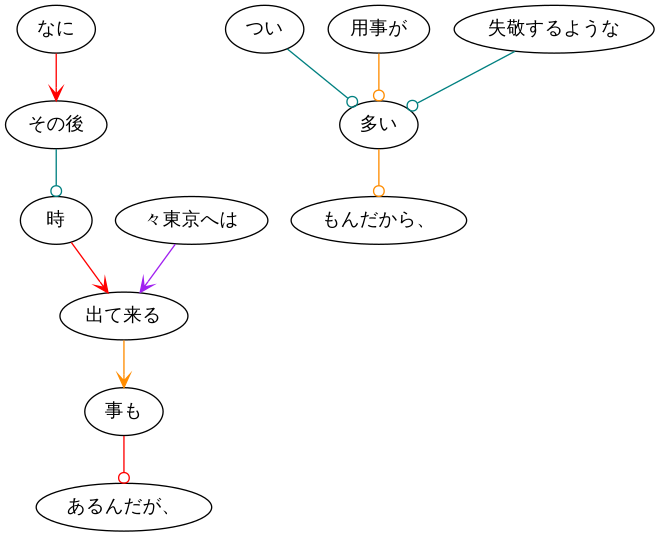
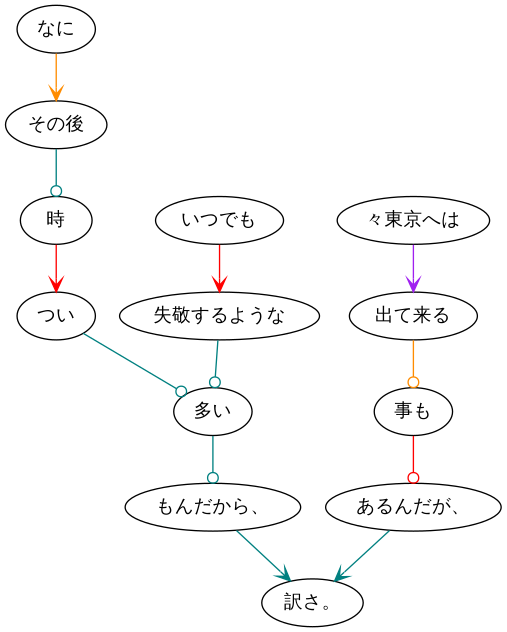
(379, 29) -> none
(56, 70) -> (56, 70)
(379, 167) -> (213, 454)
none -> (220, 220)
(86, 262) -> (56, 262)
(124, 357) -> (413, 359)
none -> (312, 603)
